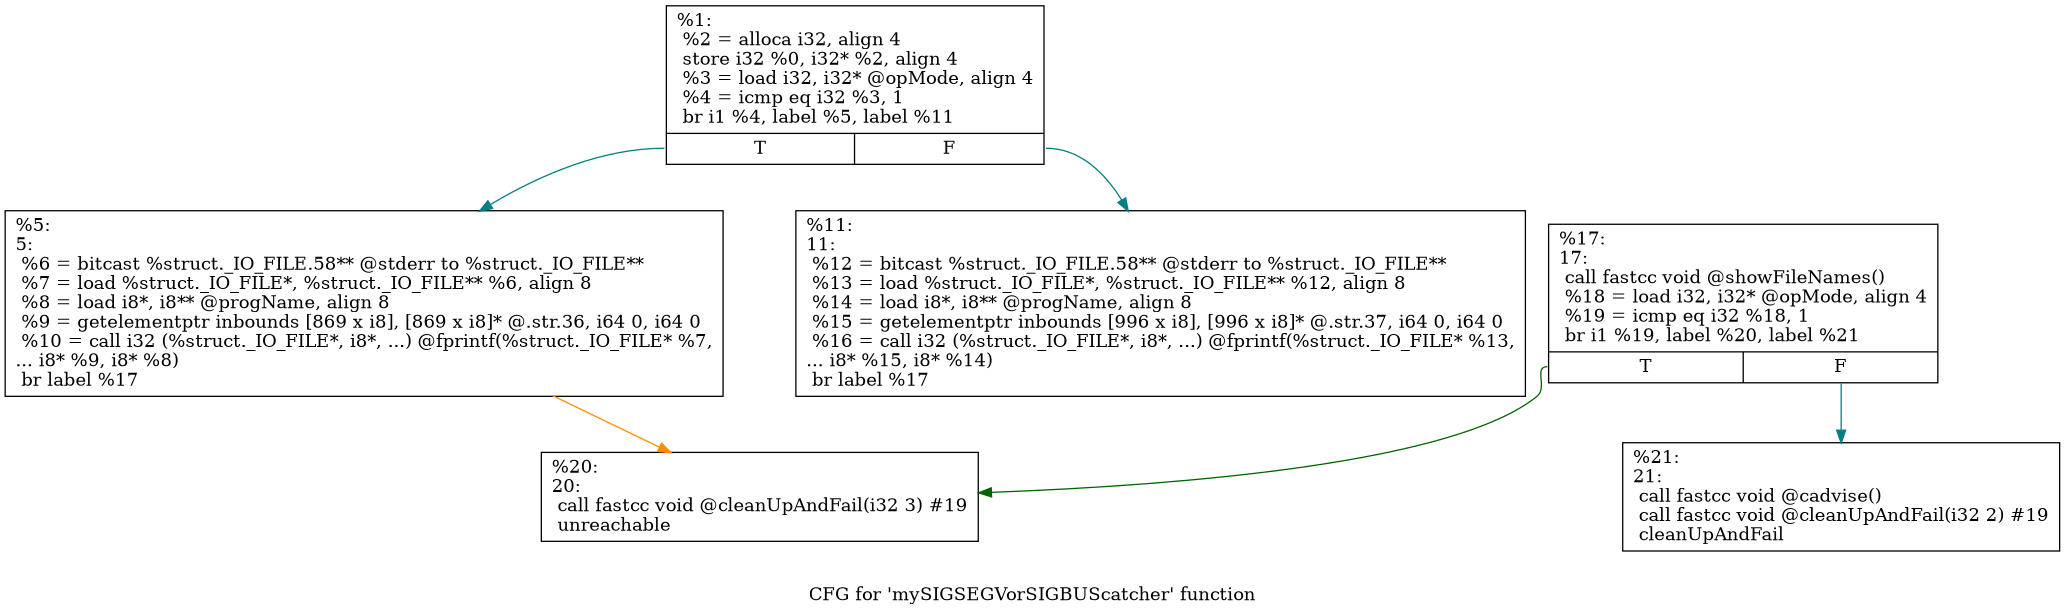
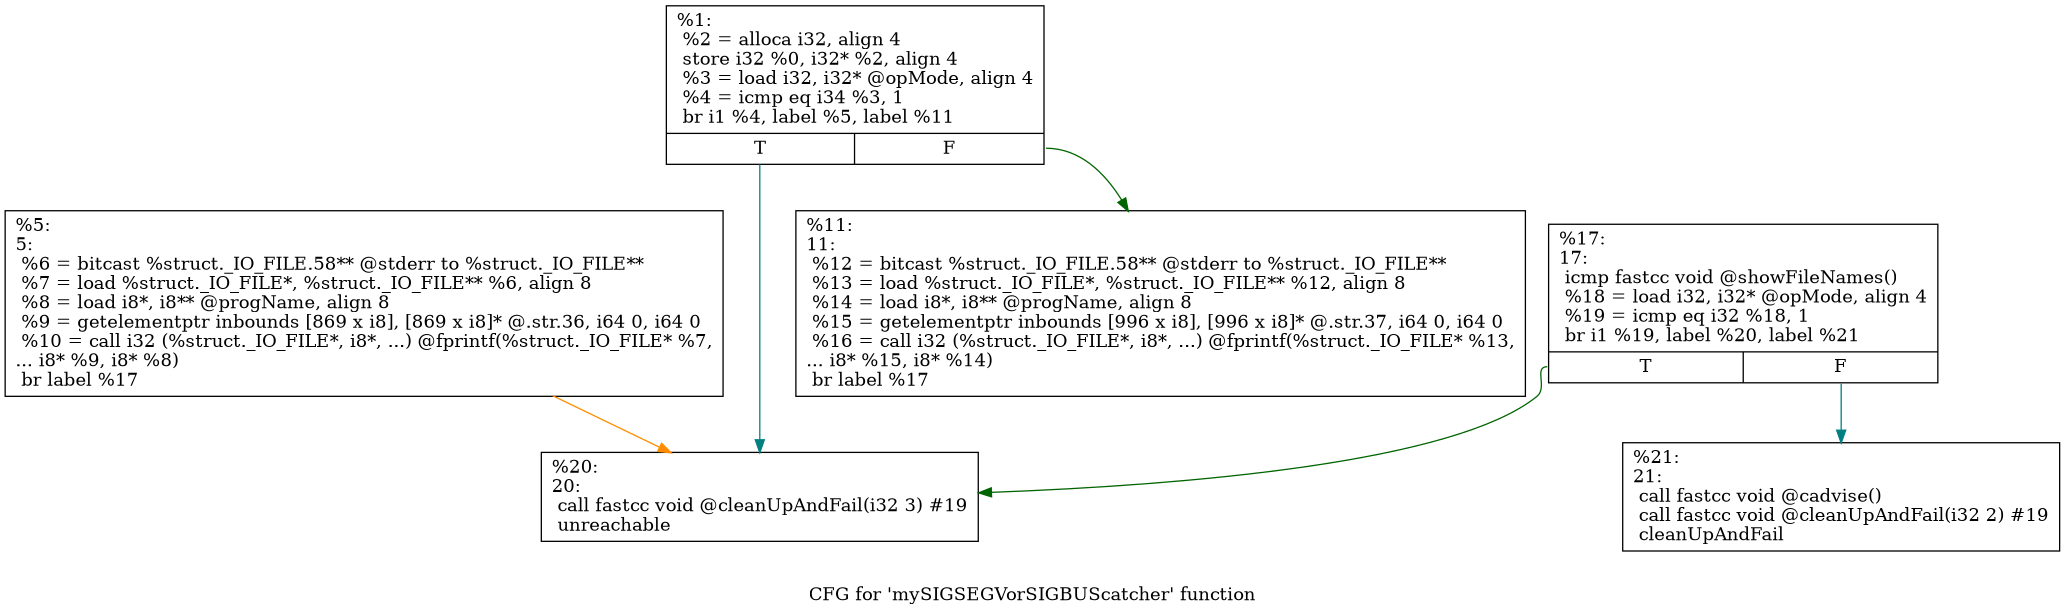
(791, 98) -> (791, 98)
(1090, 164) -> (1090, 164)
(574, 165) -> (760, 302)
(1722, 278) -> (1728, 278)
